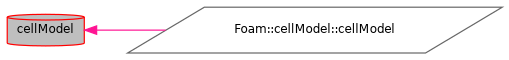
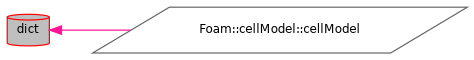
(46, 30) -> (28, 30)
